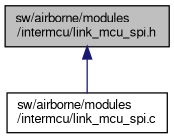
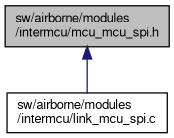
(87, 26) -> (87, 26)
